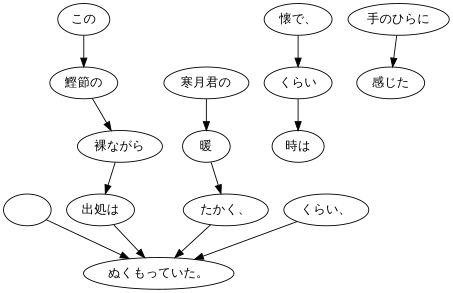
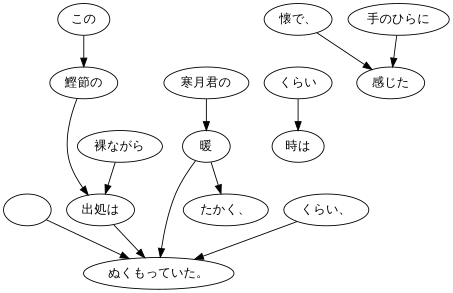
(298, 47) -> (341, 49)
(99, 111) -> (67, 144)
(196, 238) -> (172, 202)
